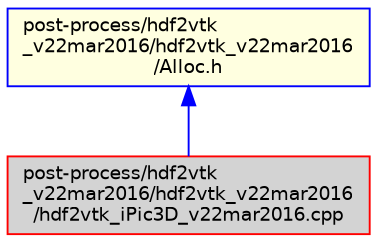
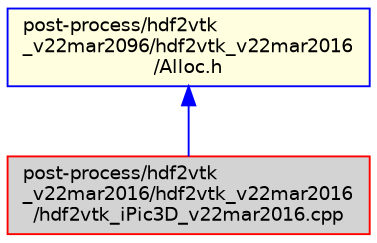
(189, 47) -> (189, 47)
